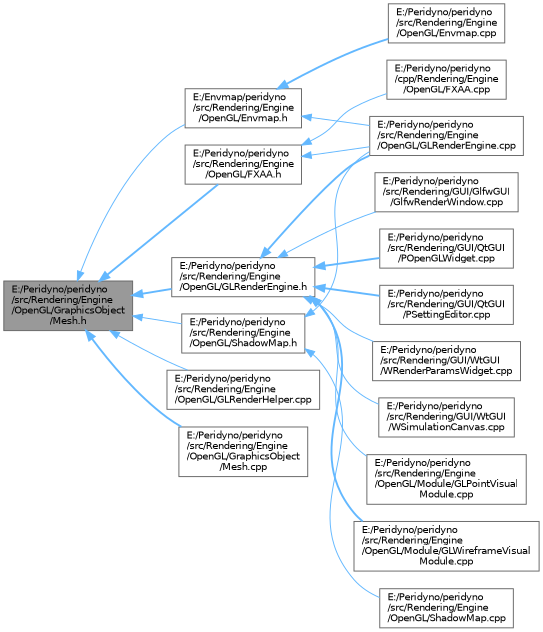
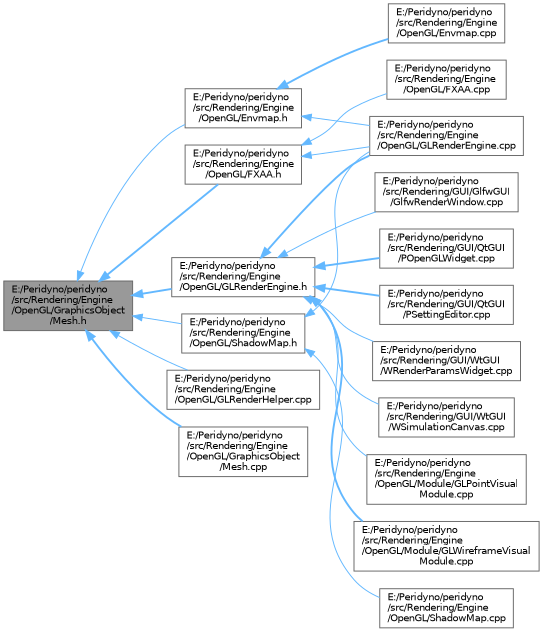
(447, 80) -> (447, 80)
(243, 108) -> (243, 108)
